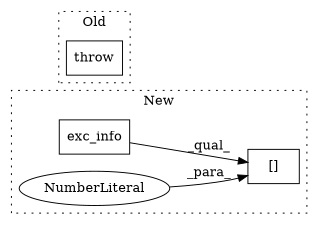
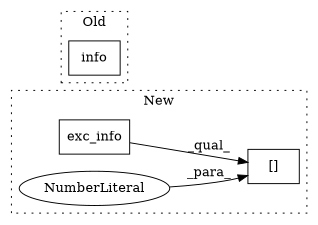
(94, 58) -> (94, 58)
